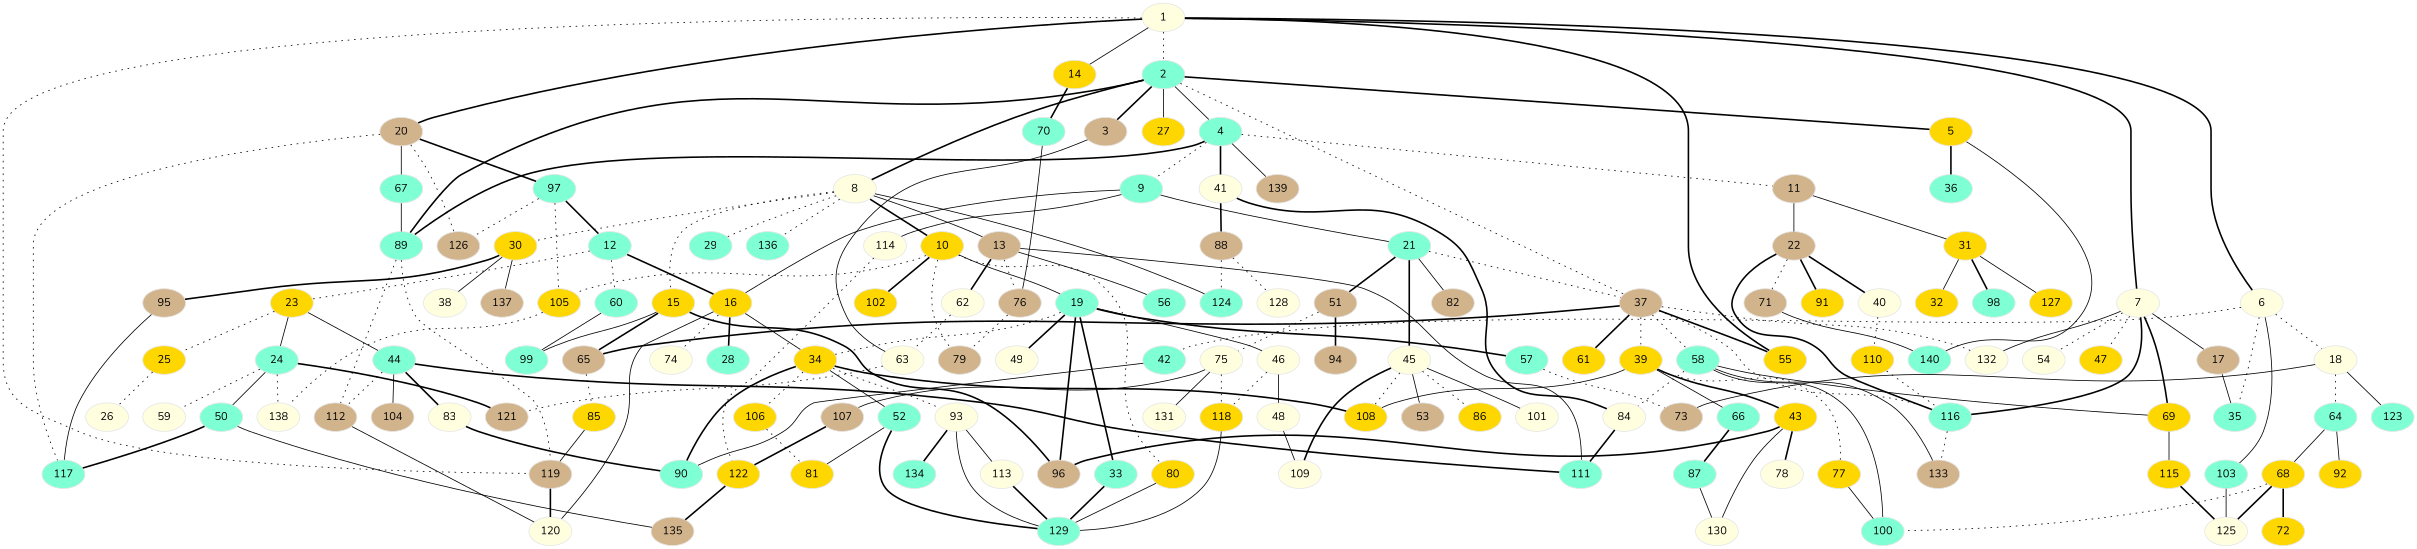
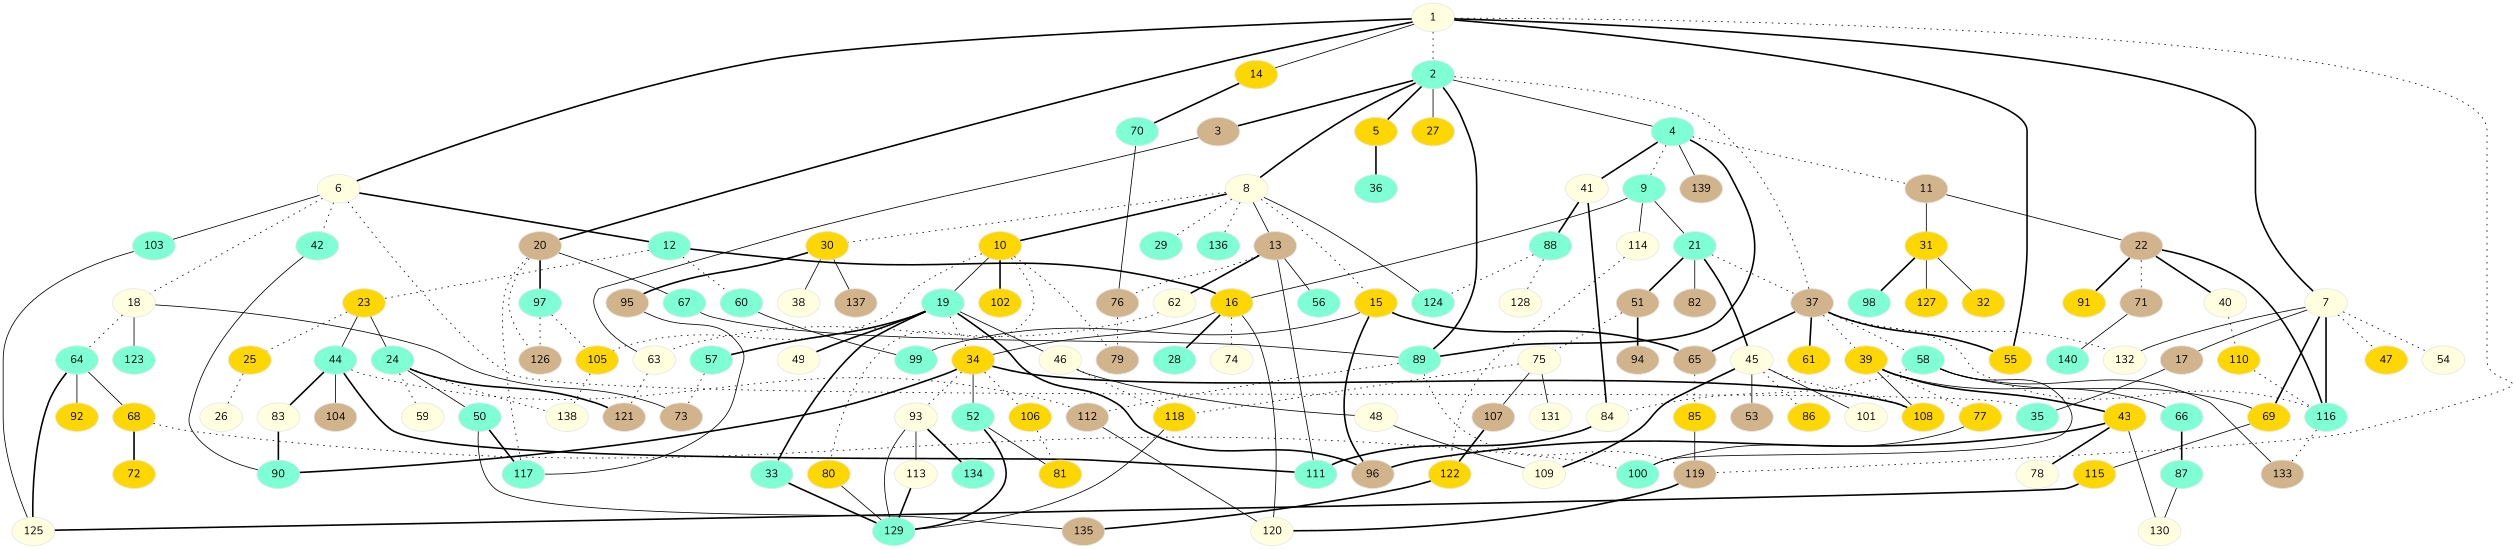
(582, 217) -> (504, 217)
(1221, 246) -> (1550, 246)
(2090, 275) -> none
(2255, 503) -> (38, 442)
